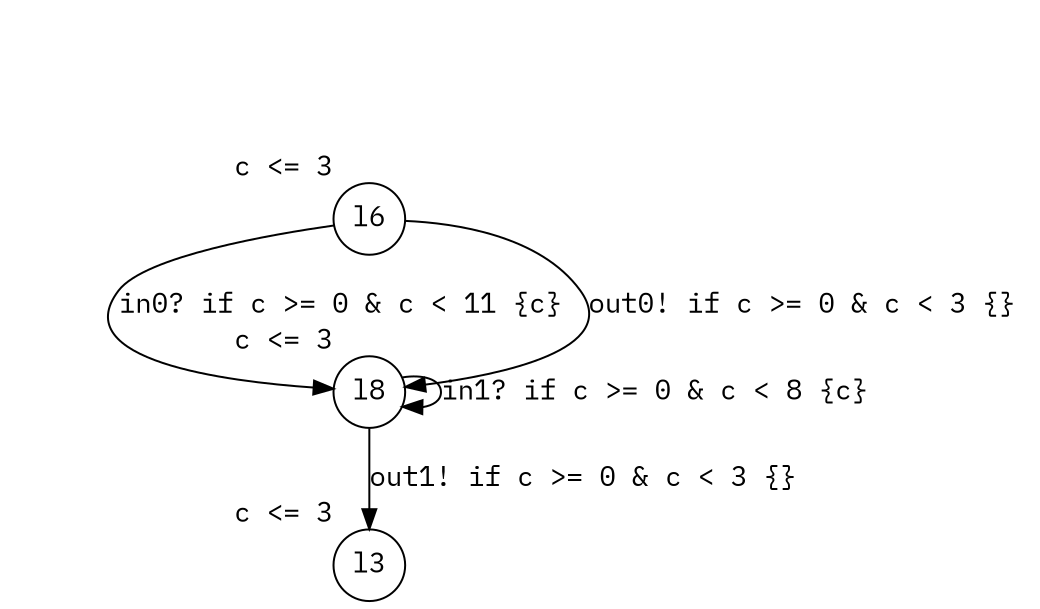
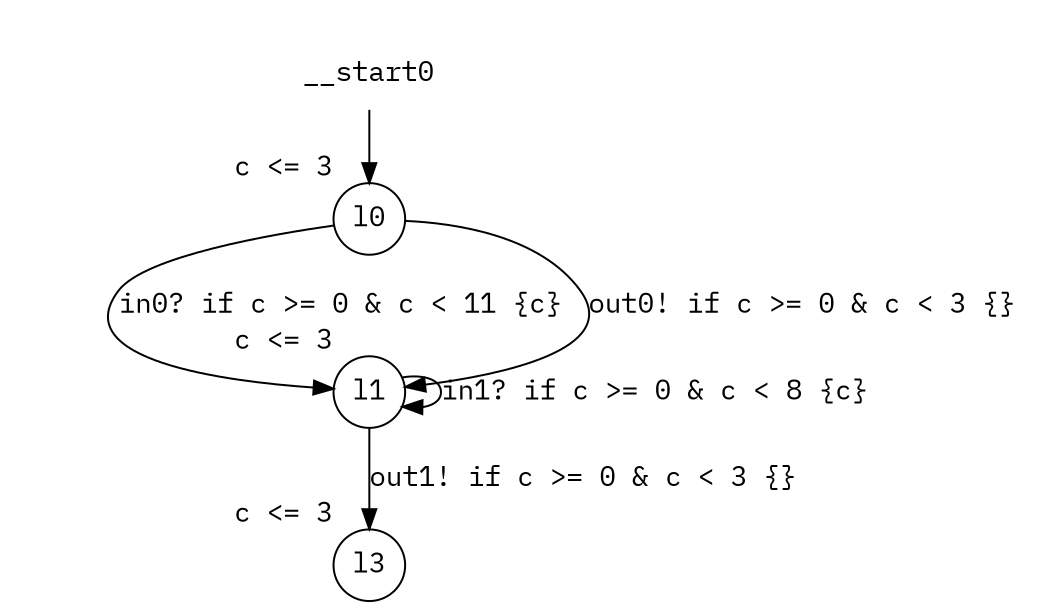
none -> (369, 74)
(369, 219) -> (369, 219)
(369, 392) -> (369, 392)
